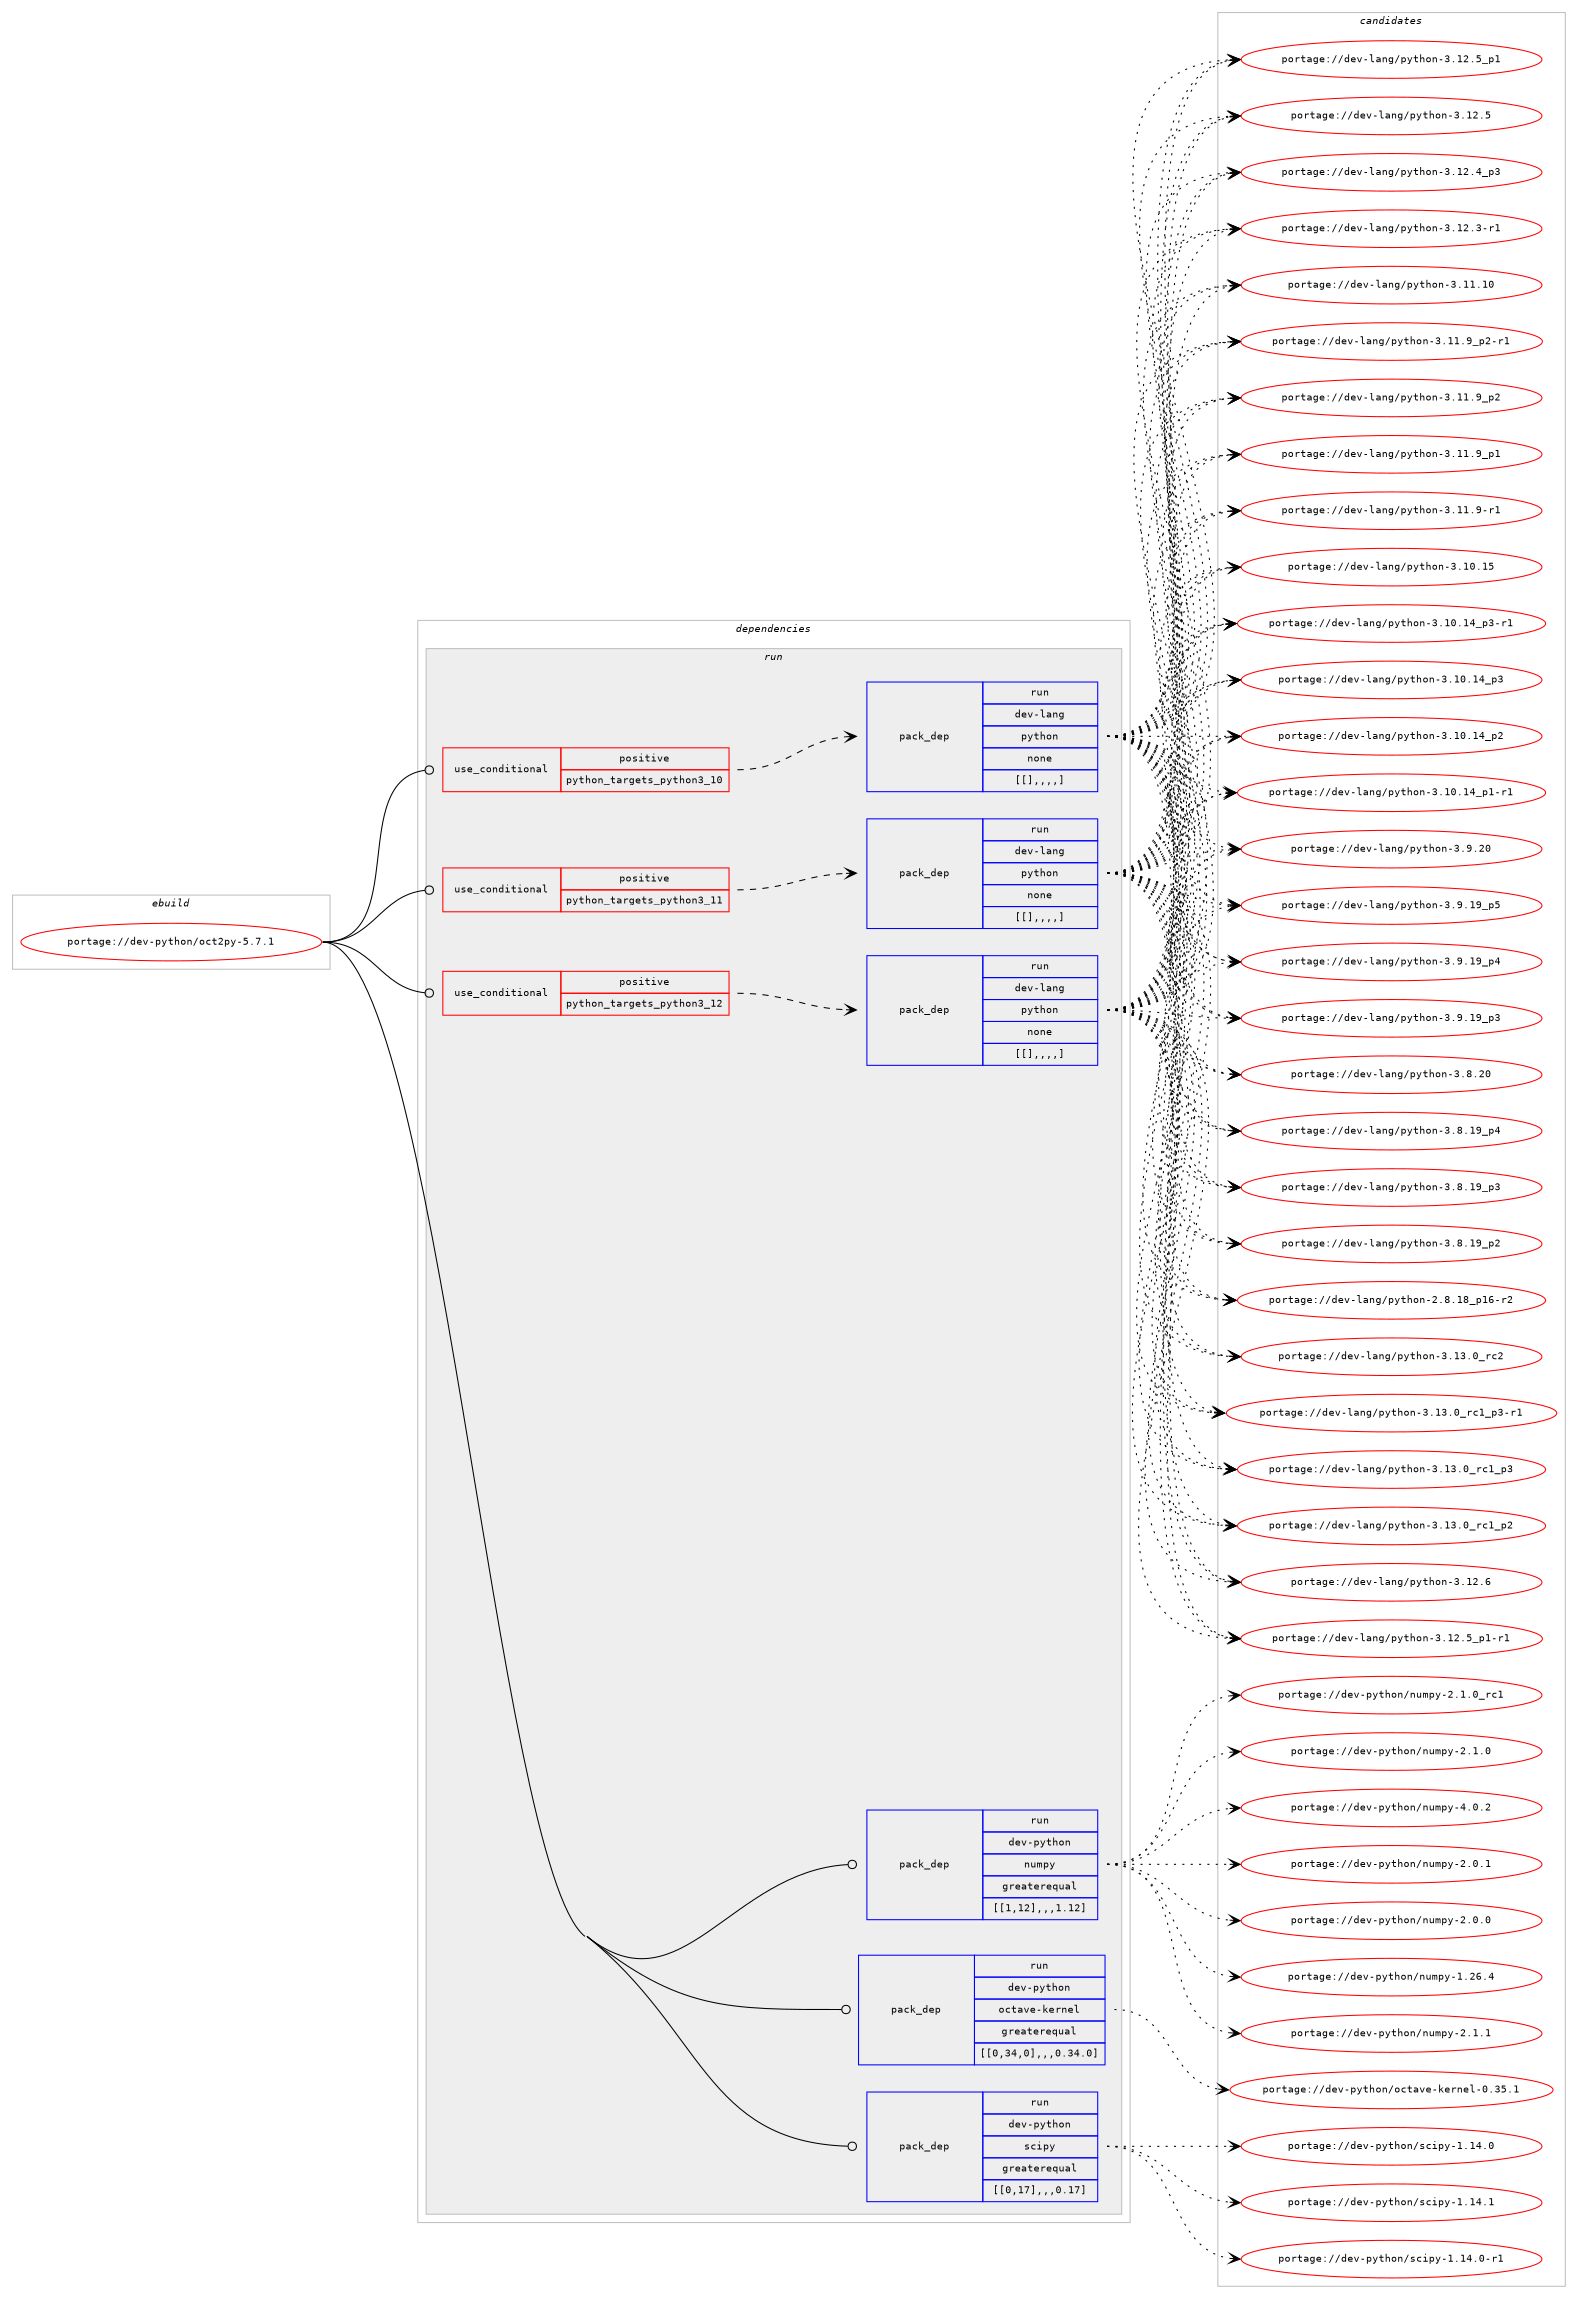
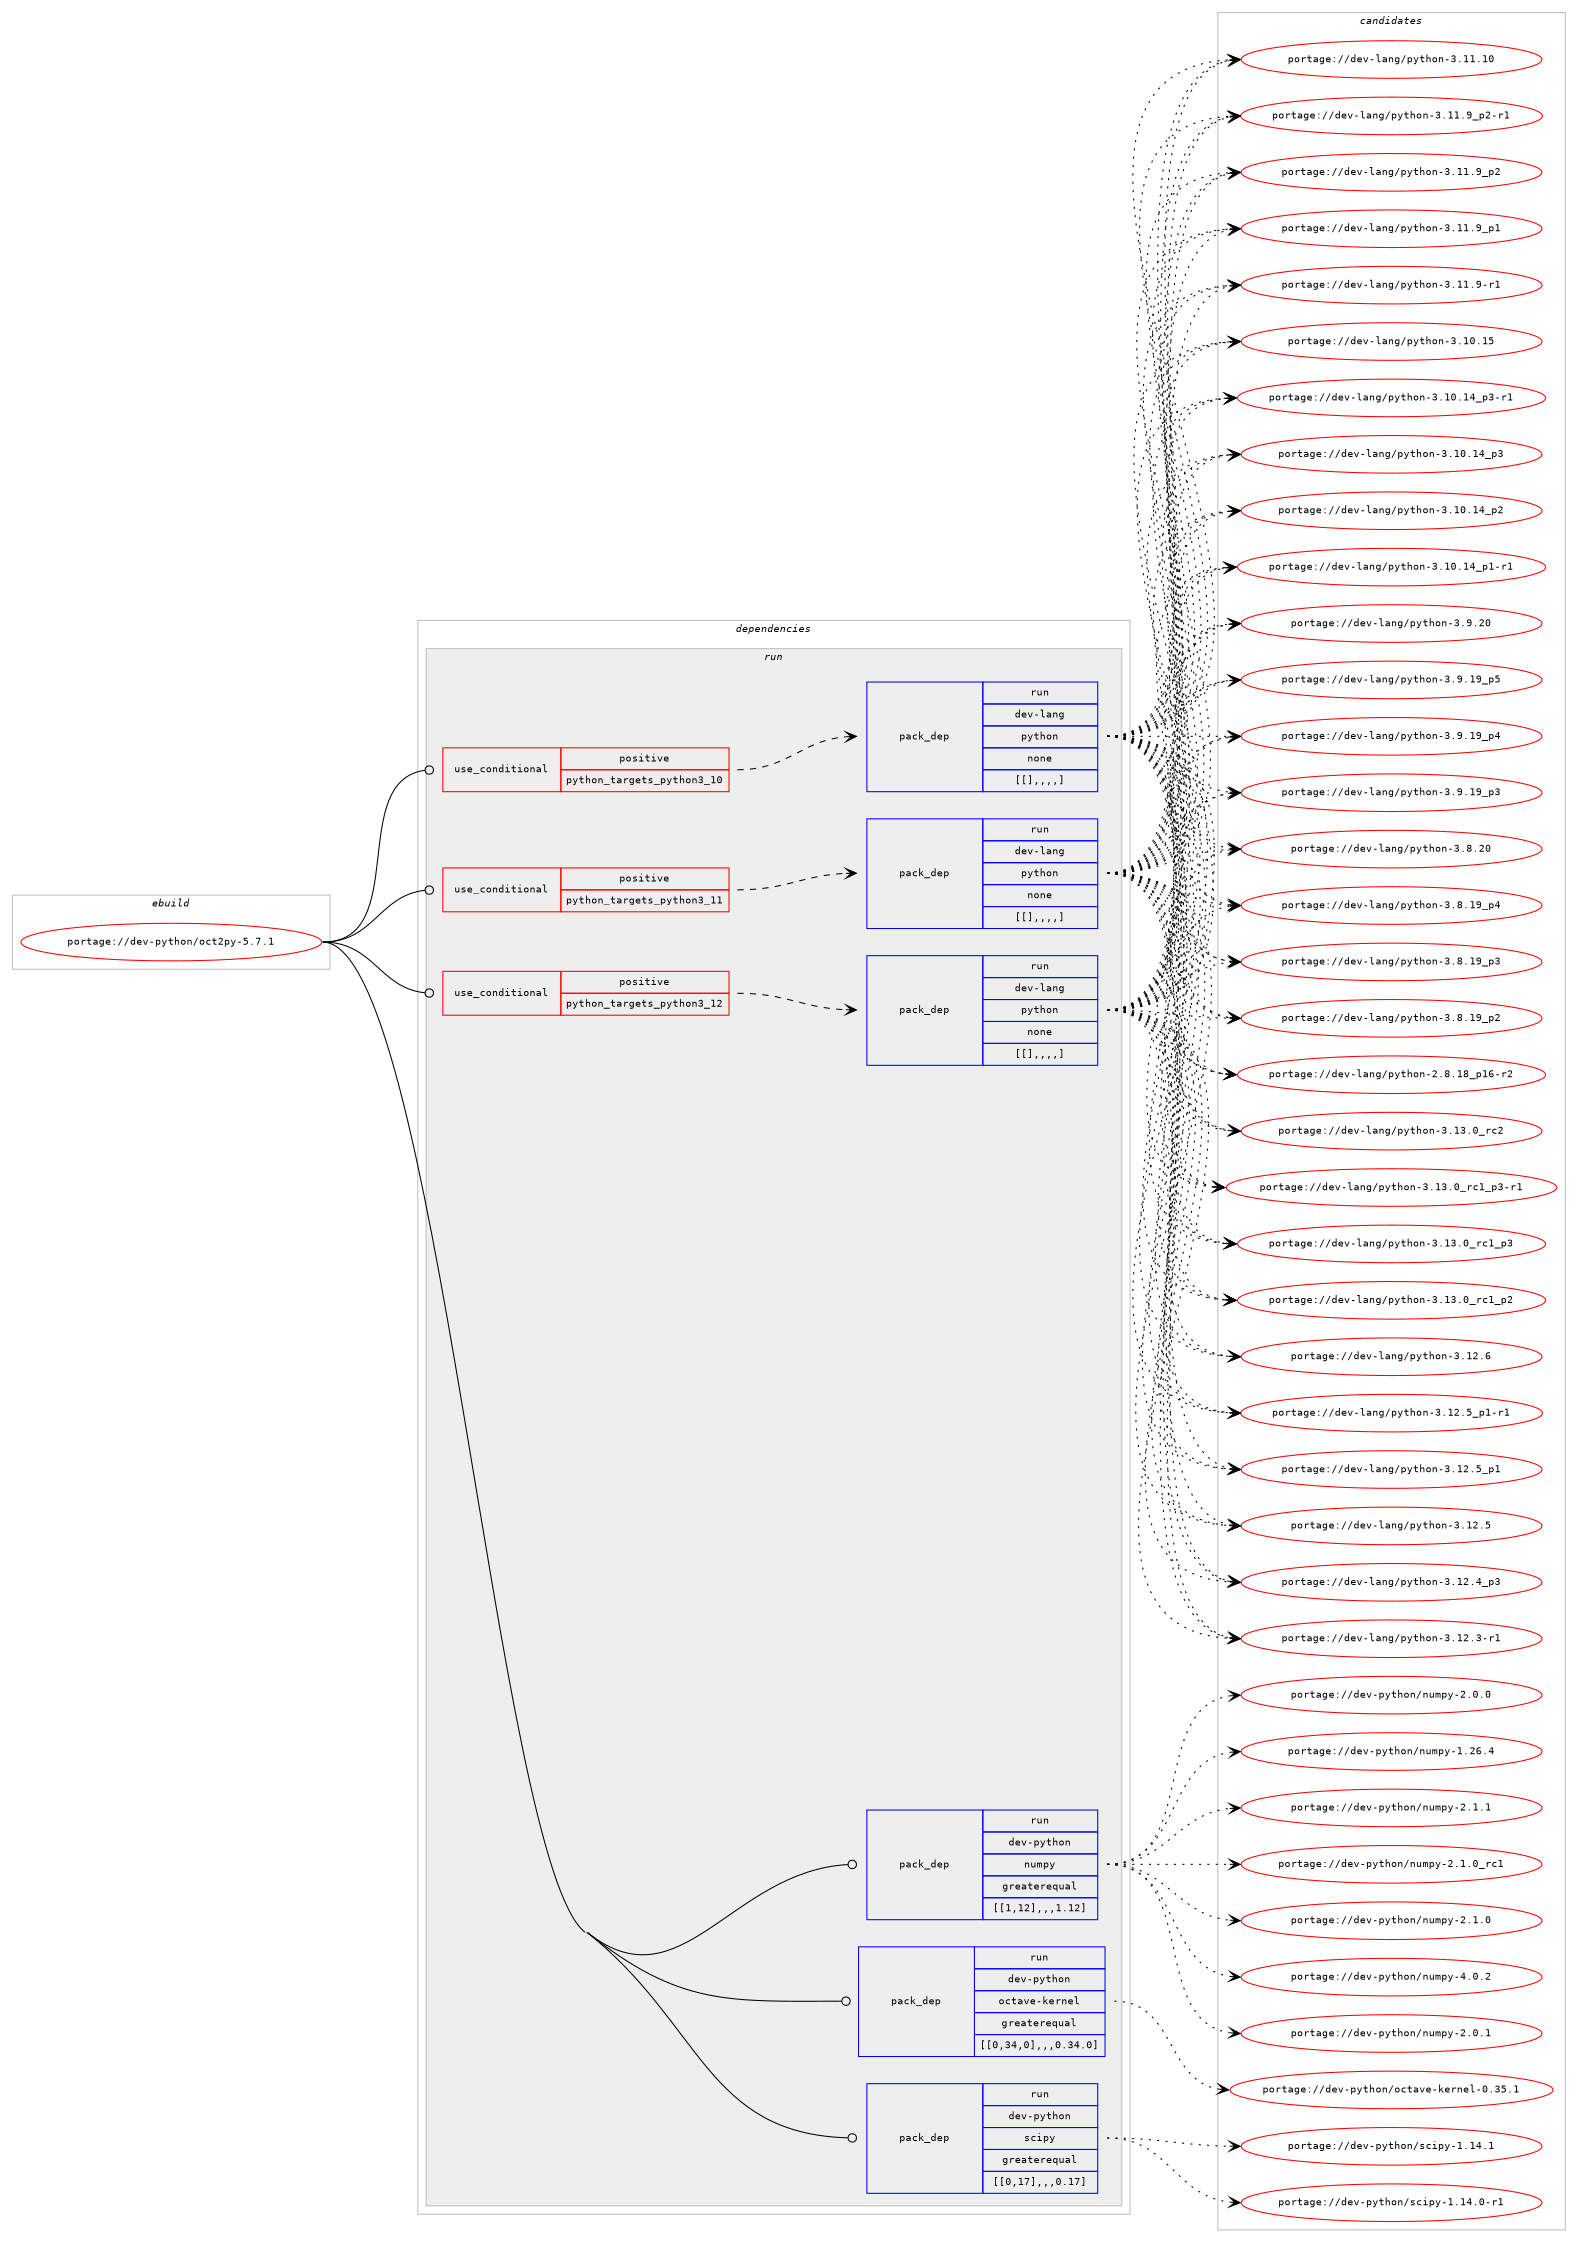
(1392, 2146) -> none
